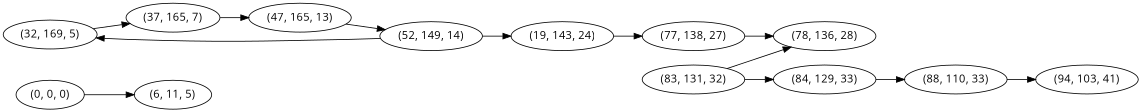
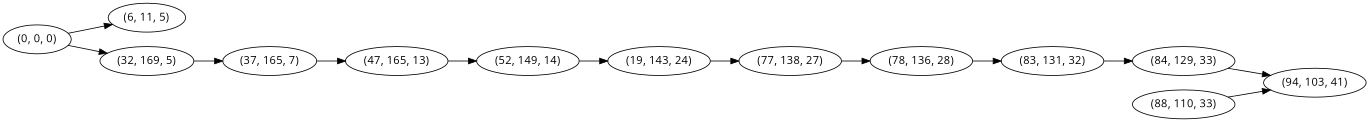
(242, 41) -> (84, 48)
(755, 59) -> (983, 61)
(886, 79) -> (1245, 71)
